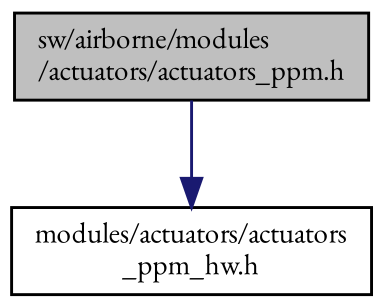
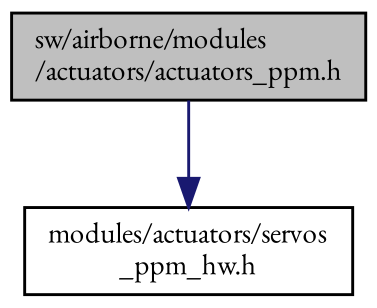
(192, 251) -> (189, 251)
